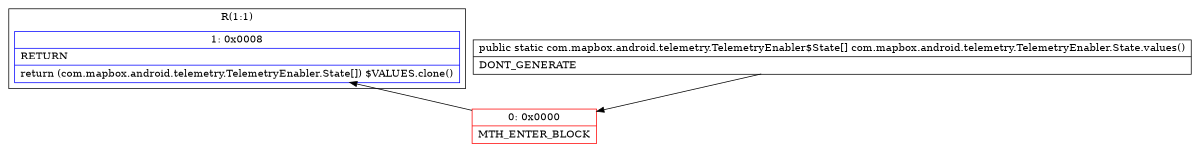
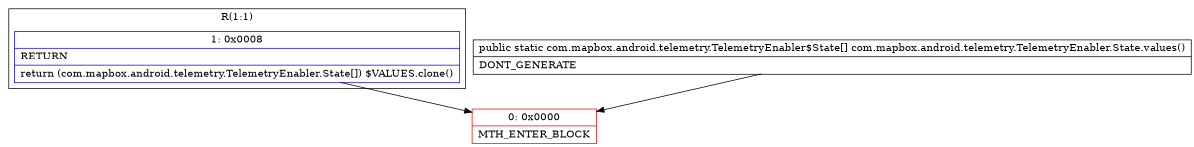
(414, 97) -> (402, 97)
